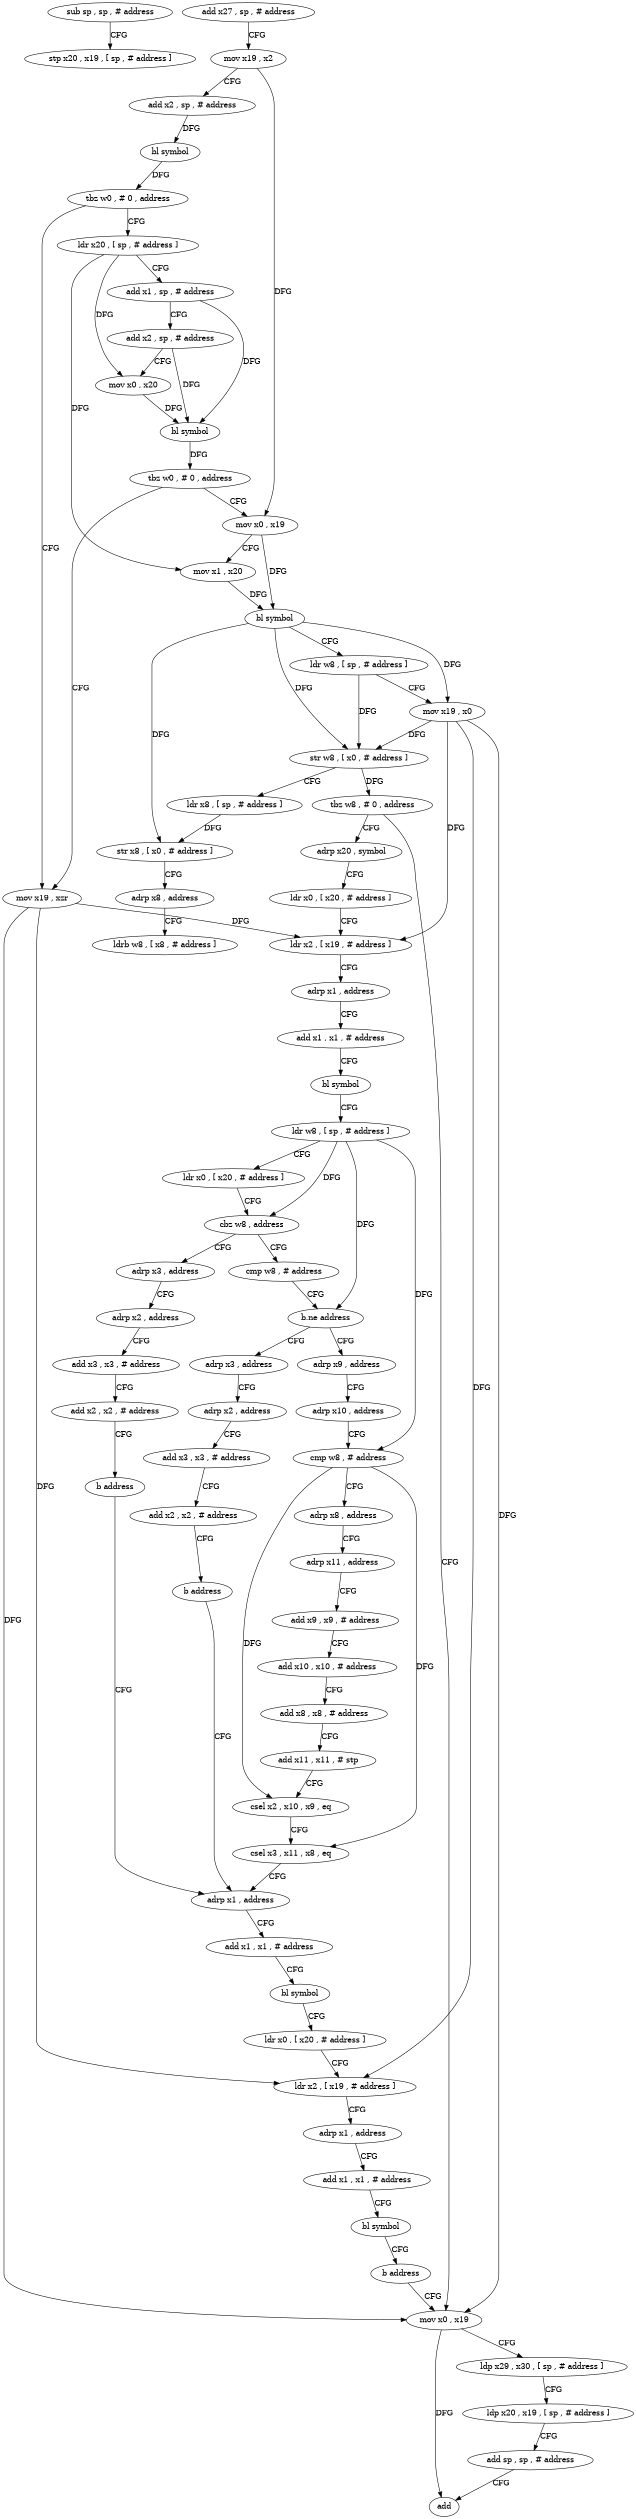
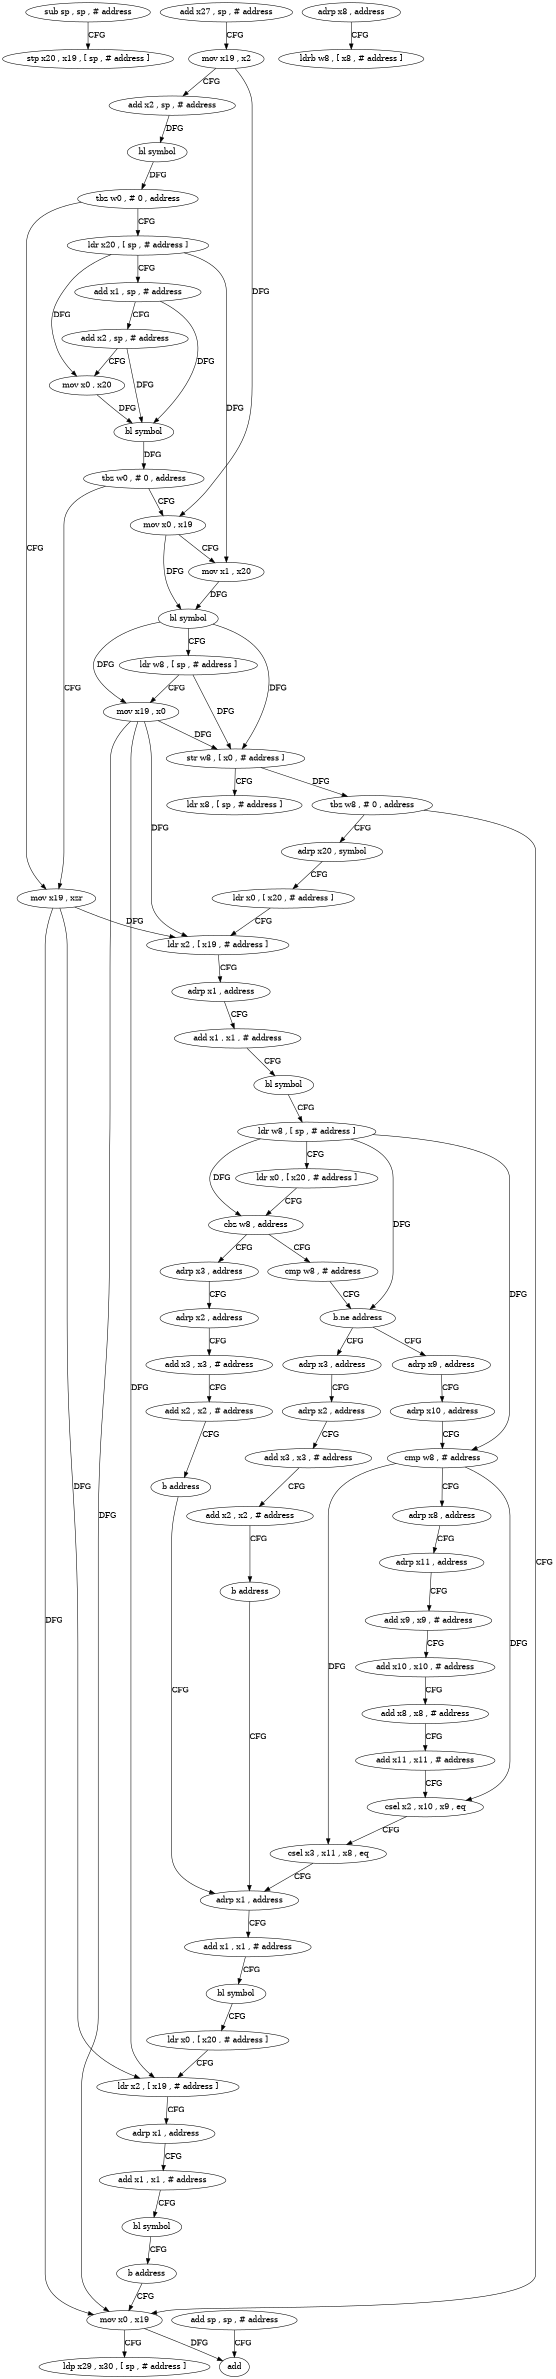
(165, 852) -> none
(318, 1761) -> (425, 1761)
(548, 2414) -> none
